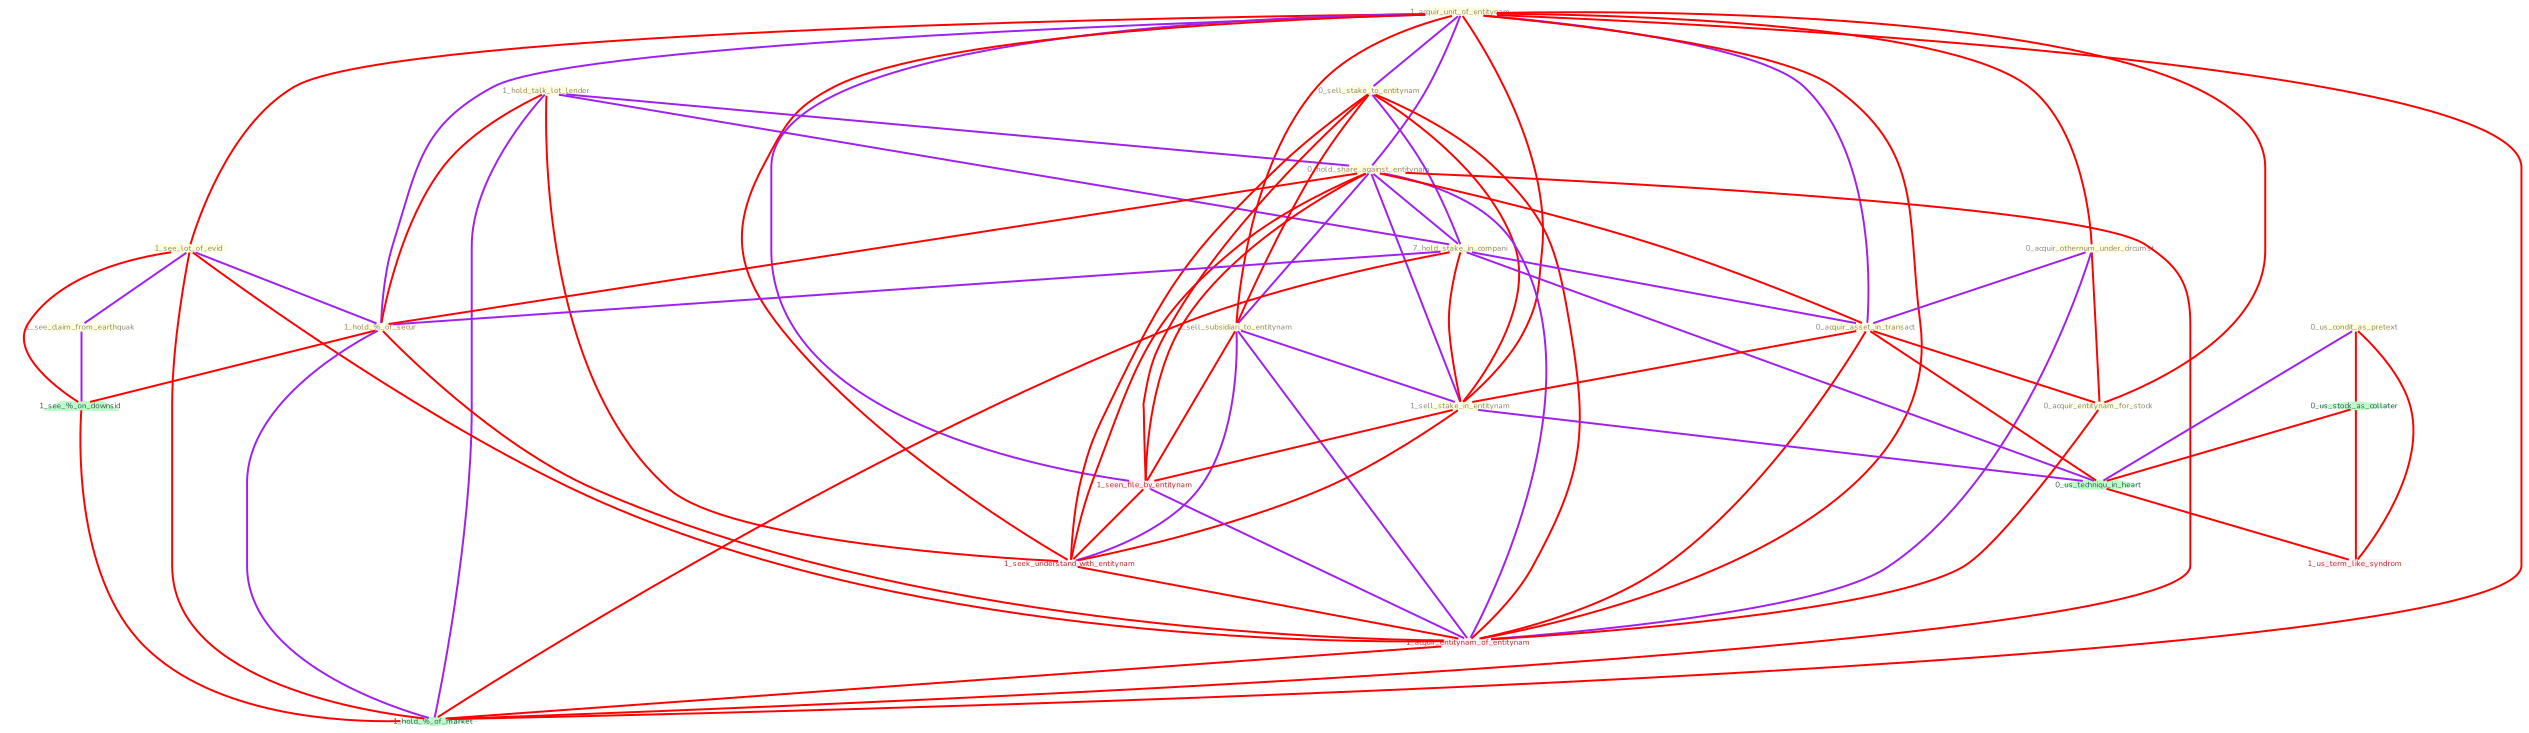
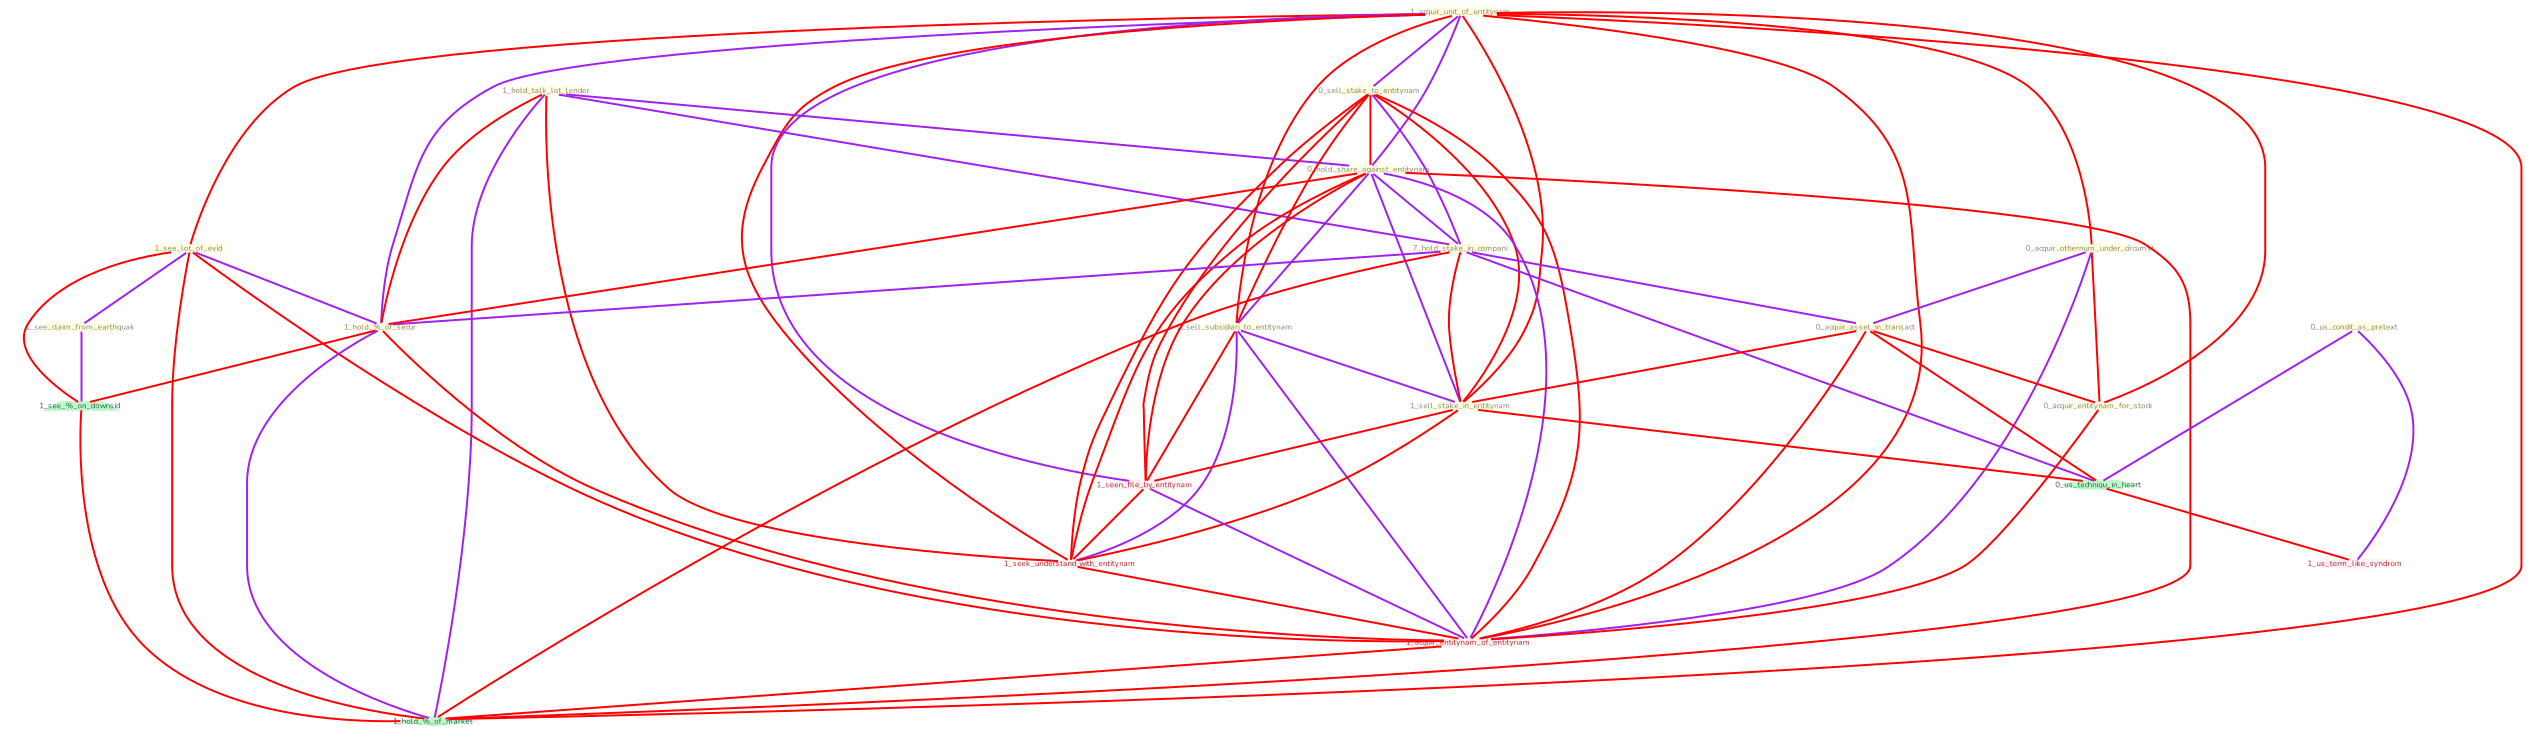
(1807, 90) -> none
(1625, 235) -> (1370, 130)
(2356, 406) -> none
(2412, 443) -> (2412, 443)
(1765, 444) -> (1765, 444)
